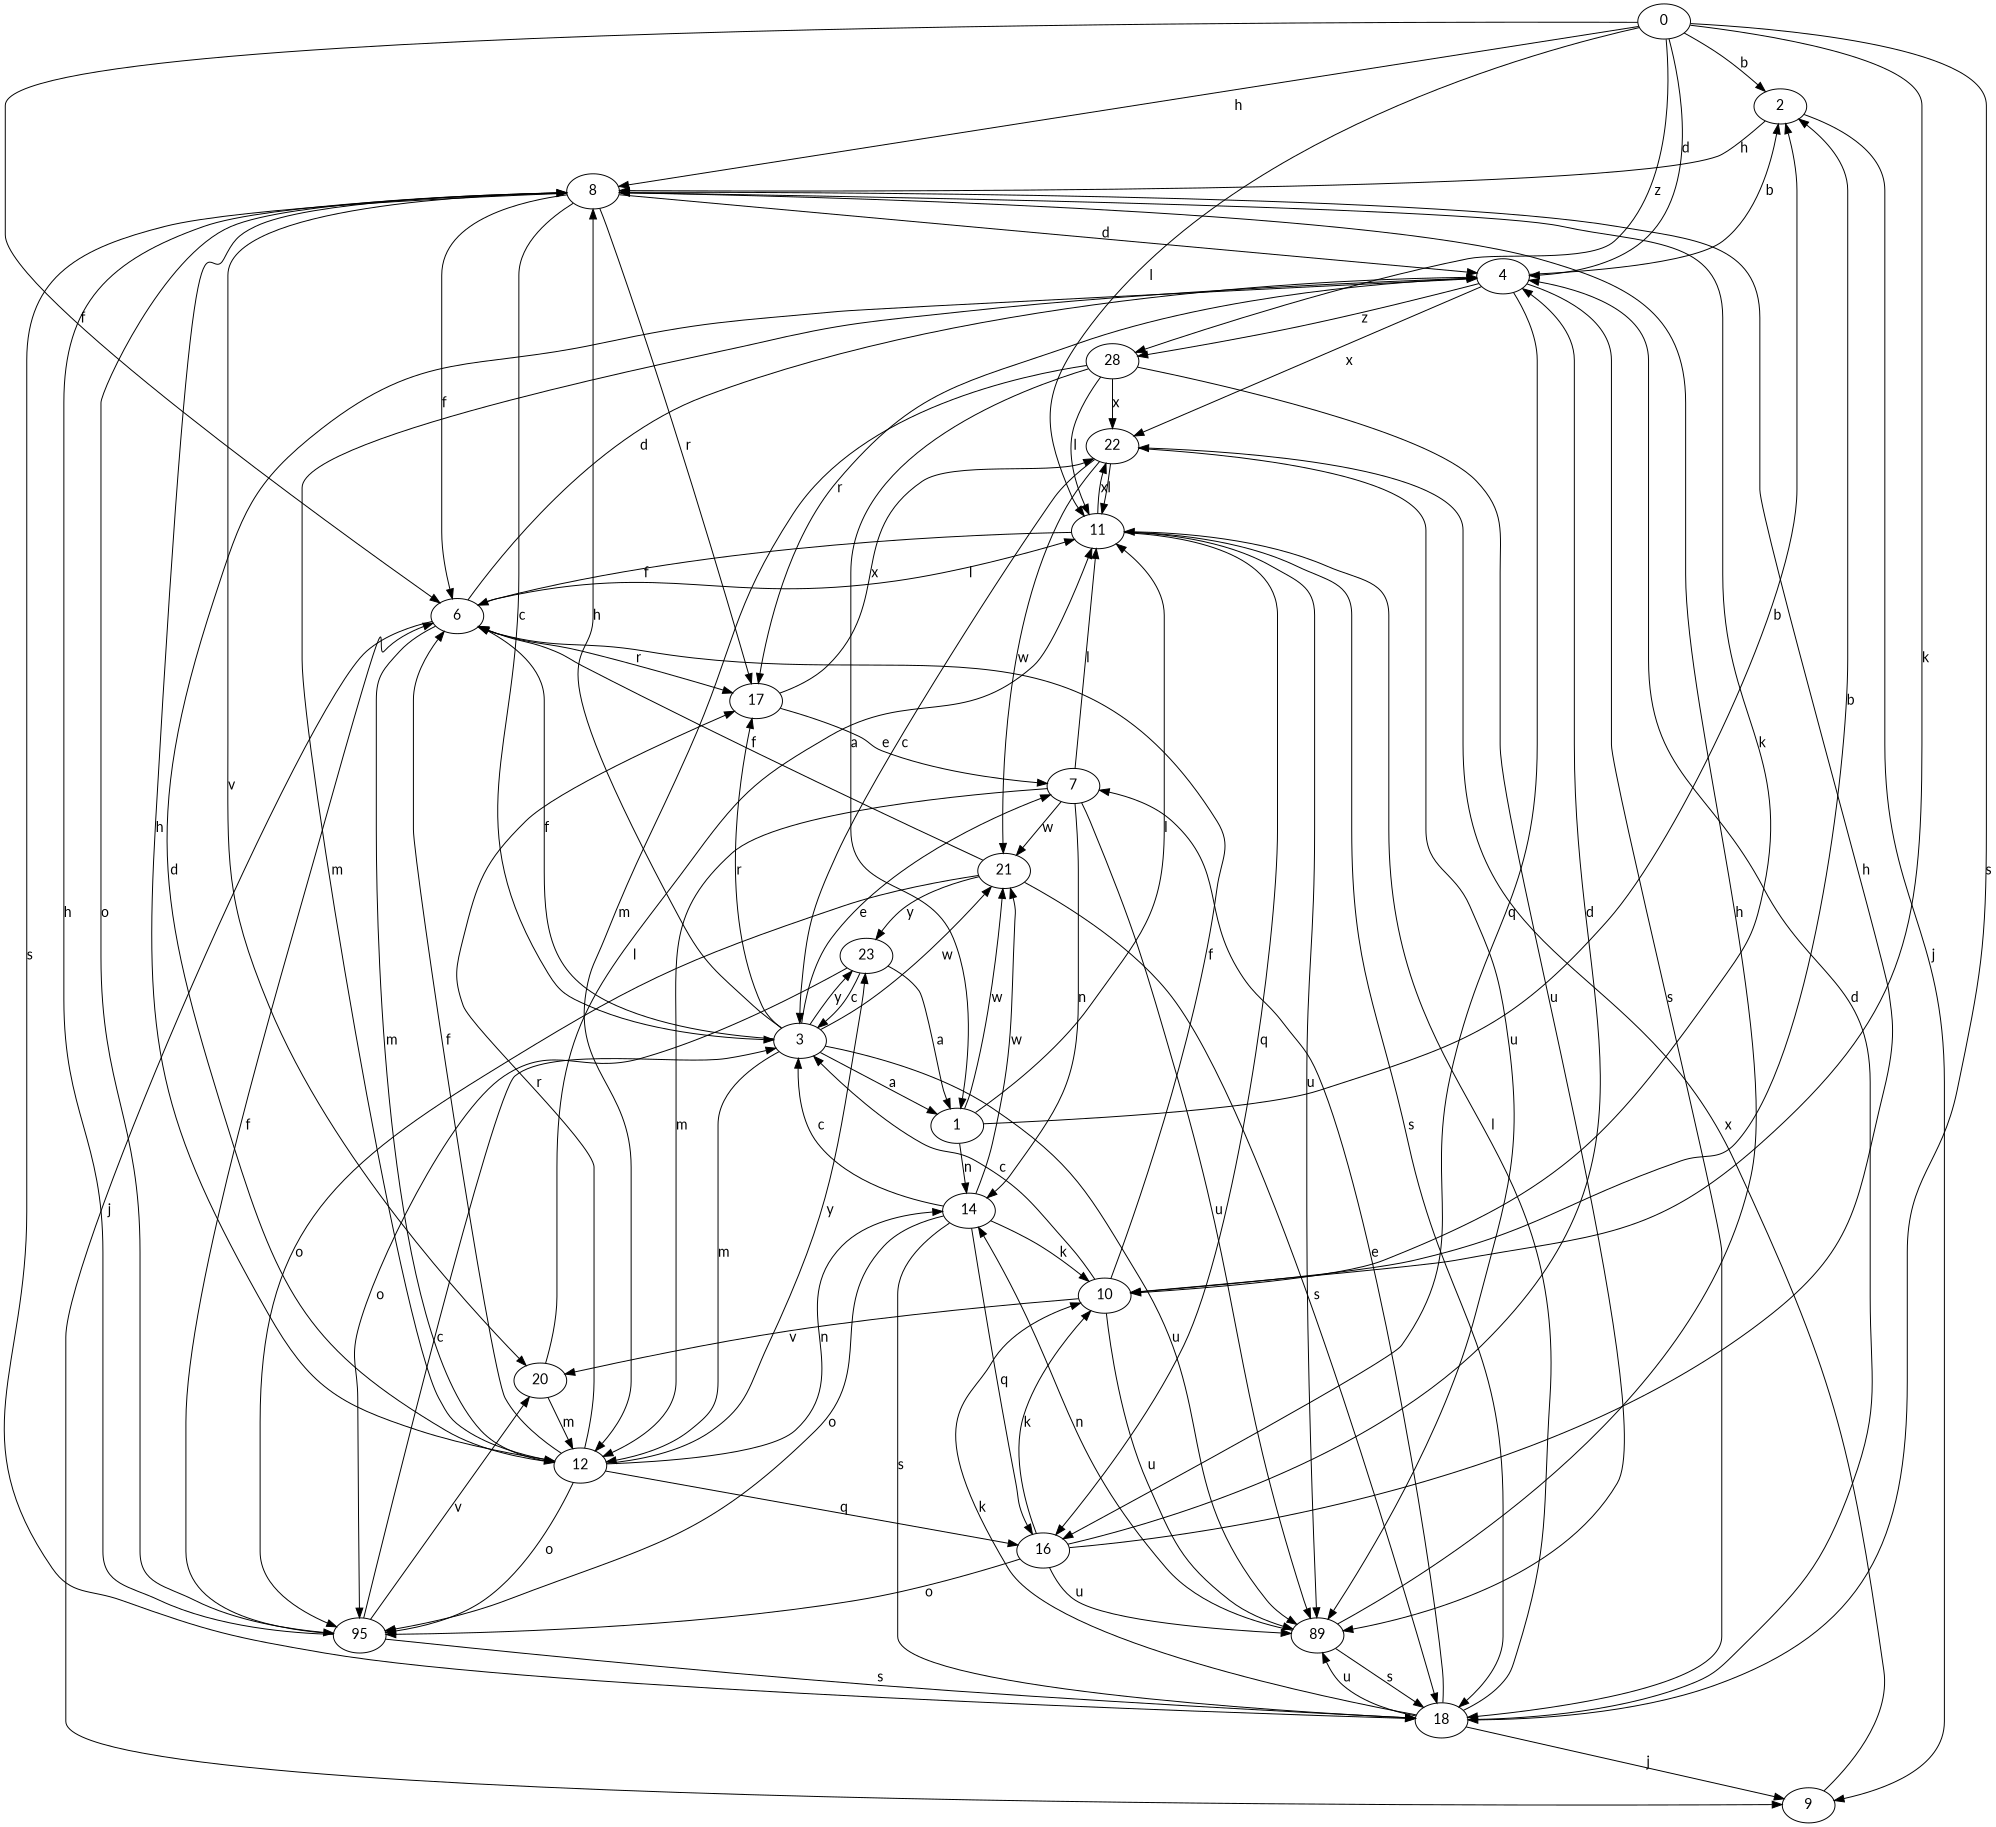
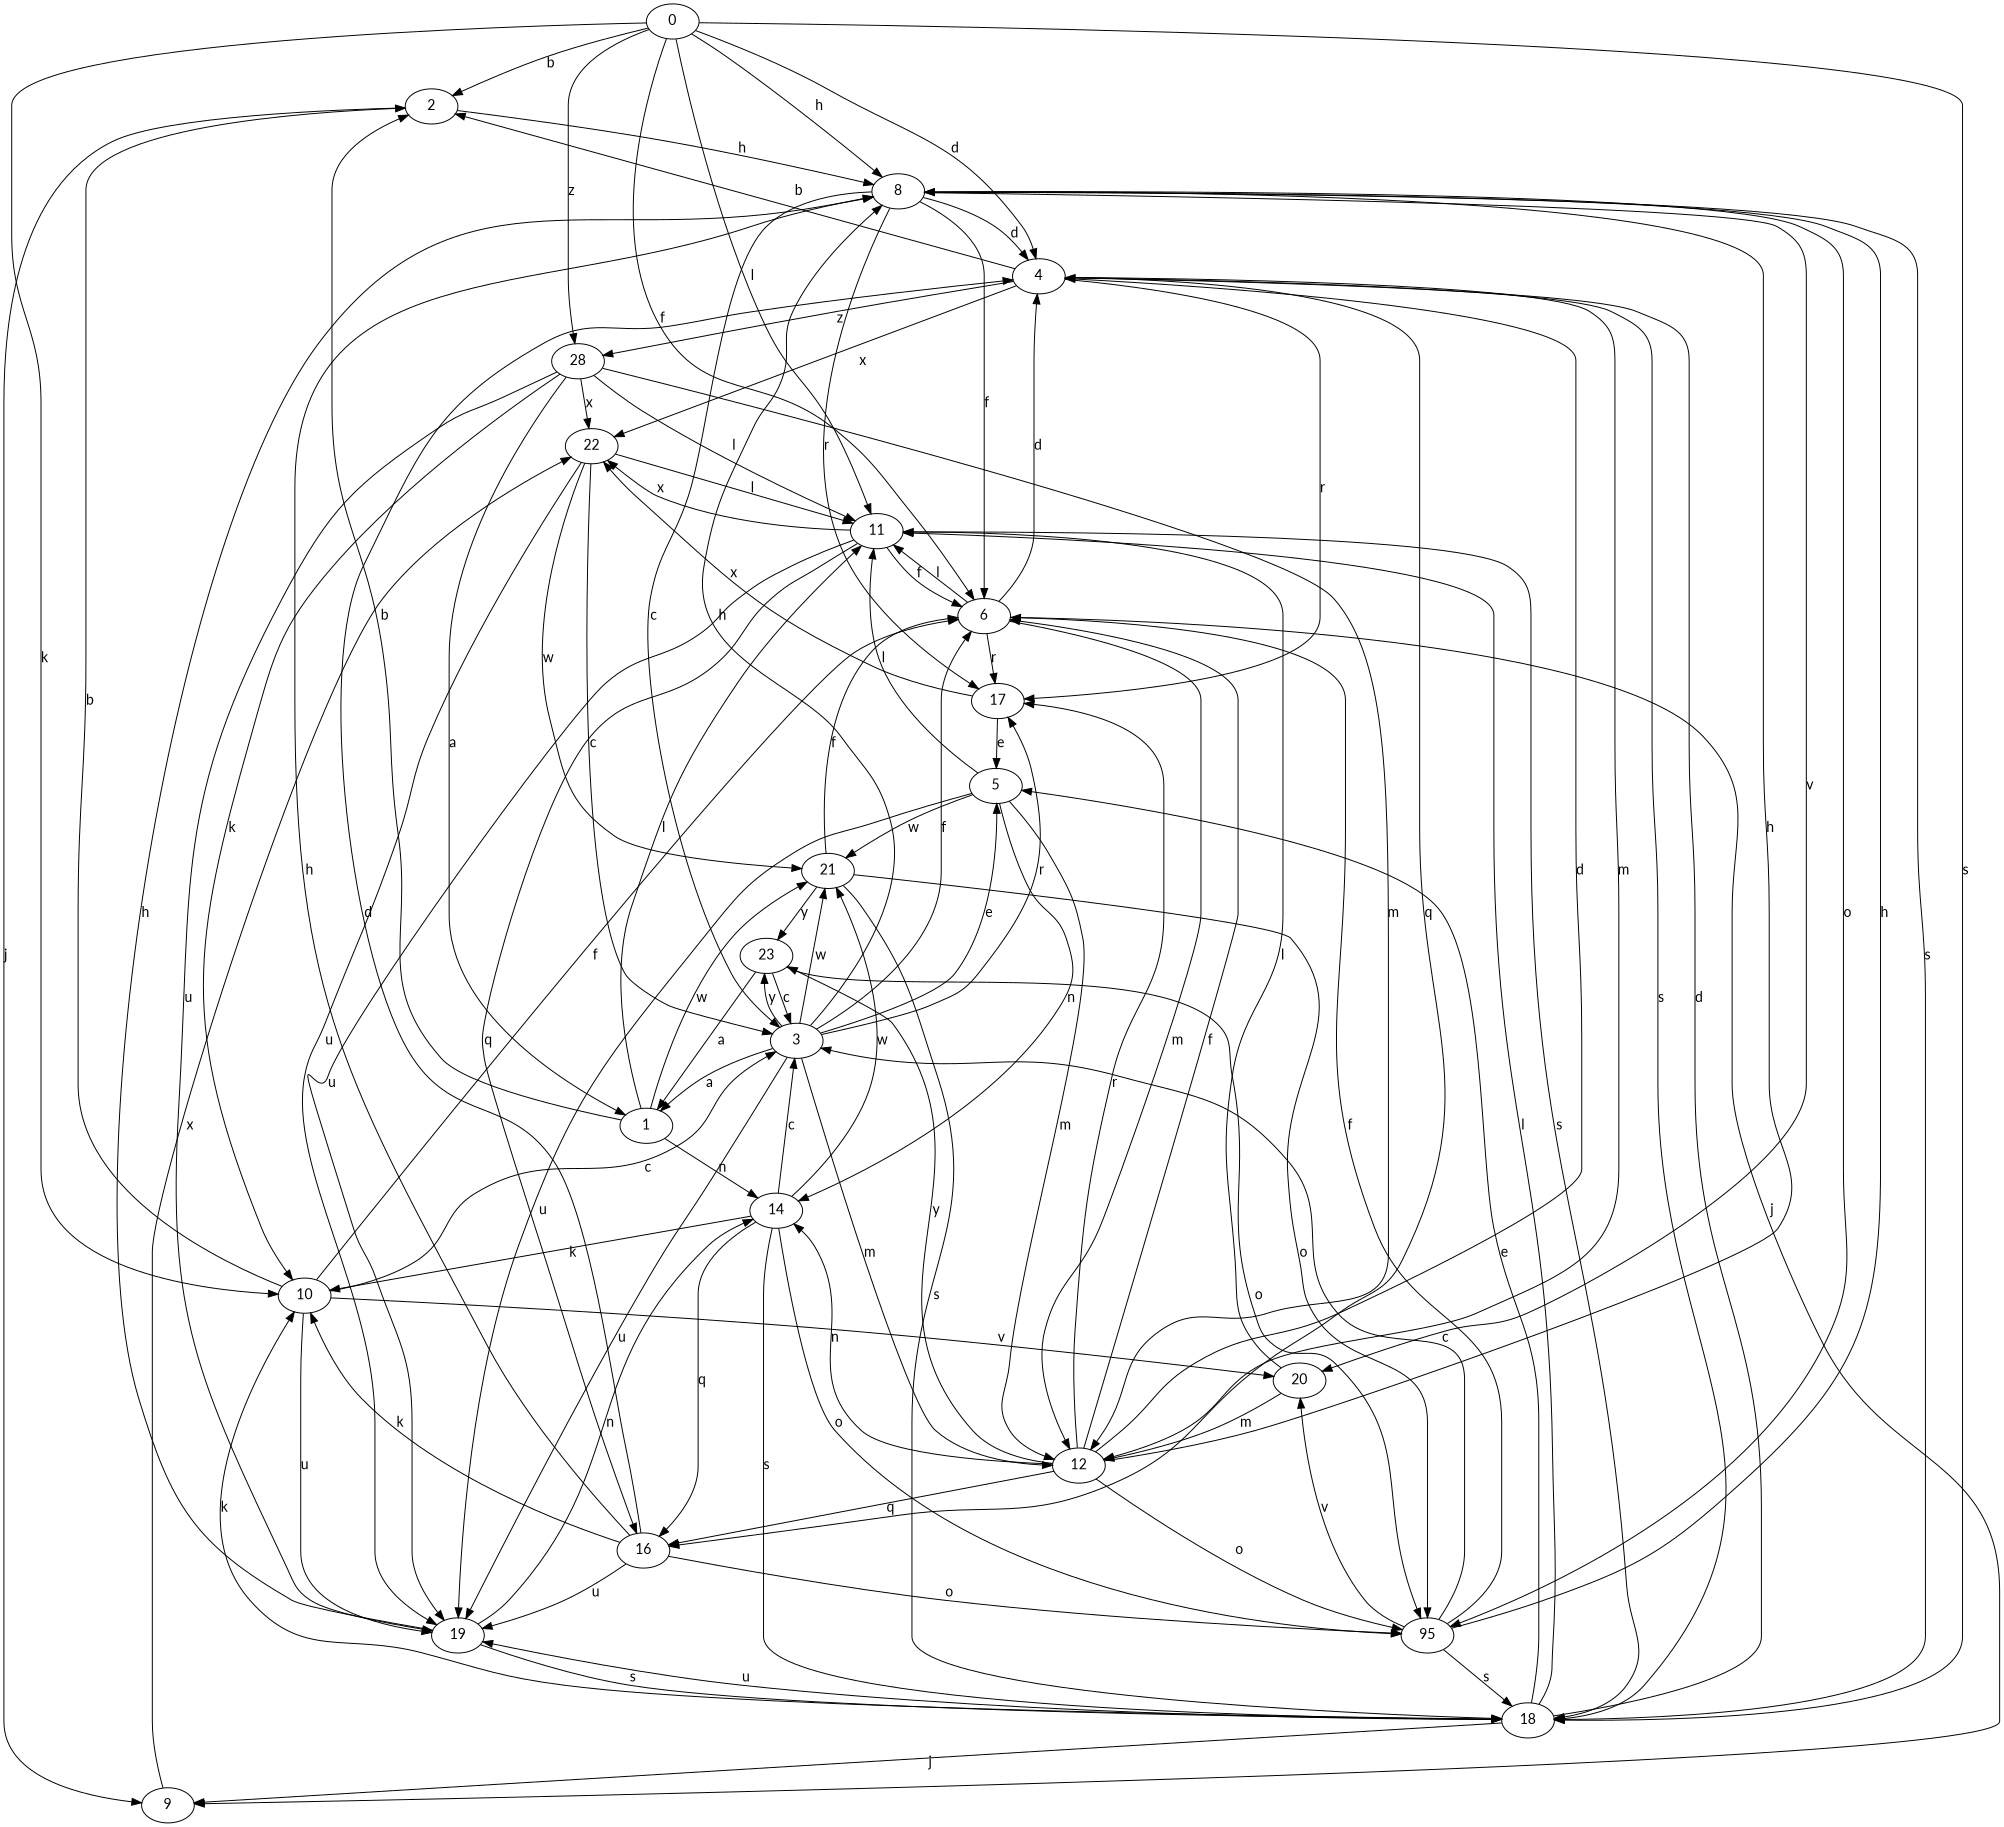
(1723, 430) -> (242, 768)
(1073, 786) -> (996, 786)
(1318, 1635) -> (458, 1635)
